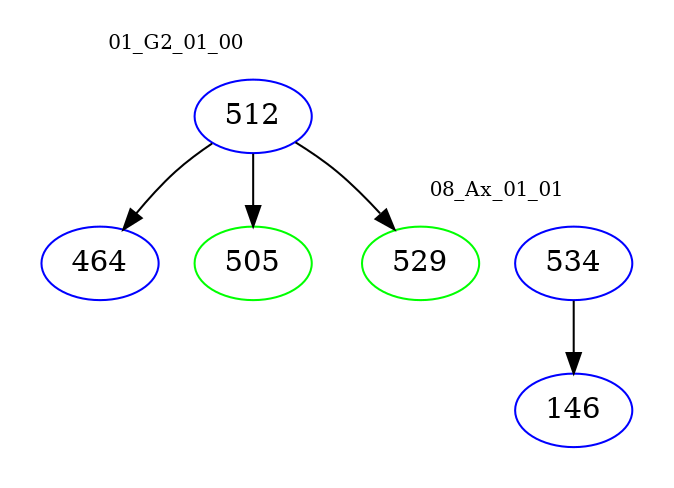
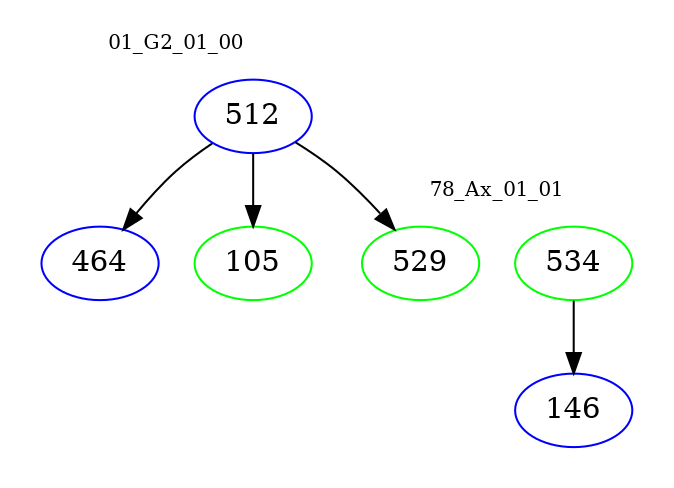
(497, 191) -> (497, 191)
(253, 263) -> (253, 263)
(574, 263) -> (574, 263)
